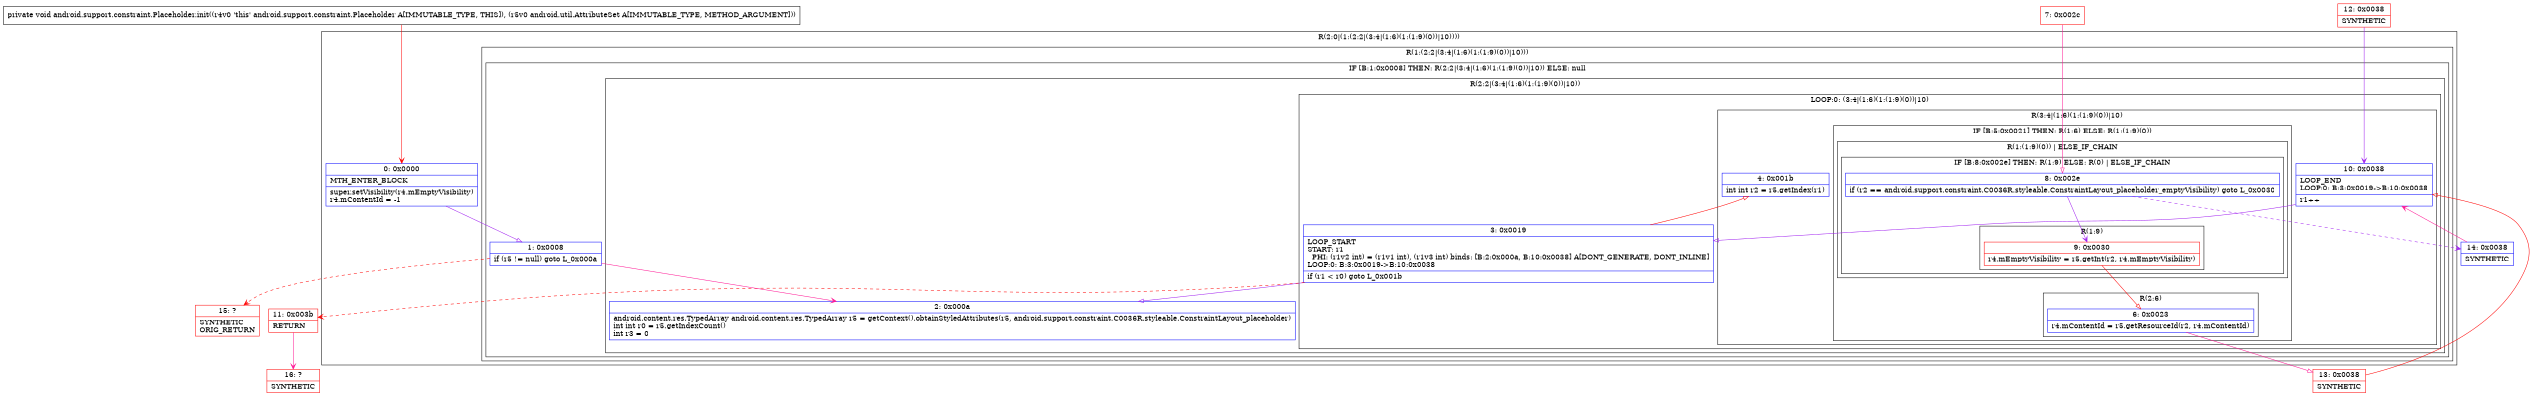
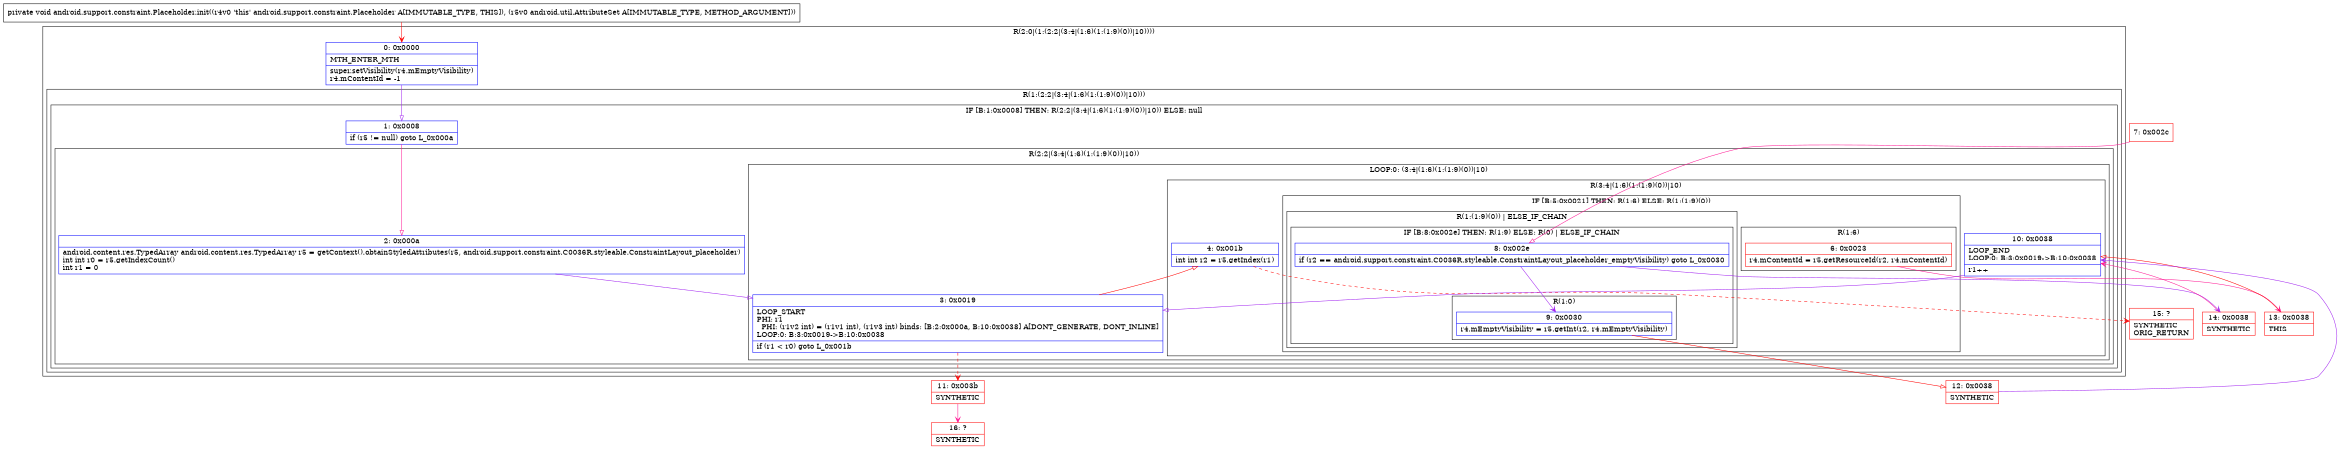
(369, 181) -> (365, 60)
(2302, 224) -> (1906, 279)
(2092, 232) -> (1564, 302)
(1327, 250) -> (771, 320)
(2092, 254) -> (1564, 324)
(2487, 254) -> (2229, 324)
(367, 272) -> (1688, 295)
(716, 282) -> (402, 187)
(2120, 285) -> (1786, 361)
(1224, 292) -> (651, 286)
(2151, 299) -> (1849, 233)
(2151, 321) -> (1849, 255)
(289, 326) -> (958, 398)
(631, 334) -> (81, 268)
(2247, 351) -> (2090, 278)
(2339, 387) -> (2278, 329)
